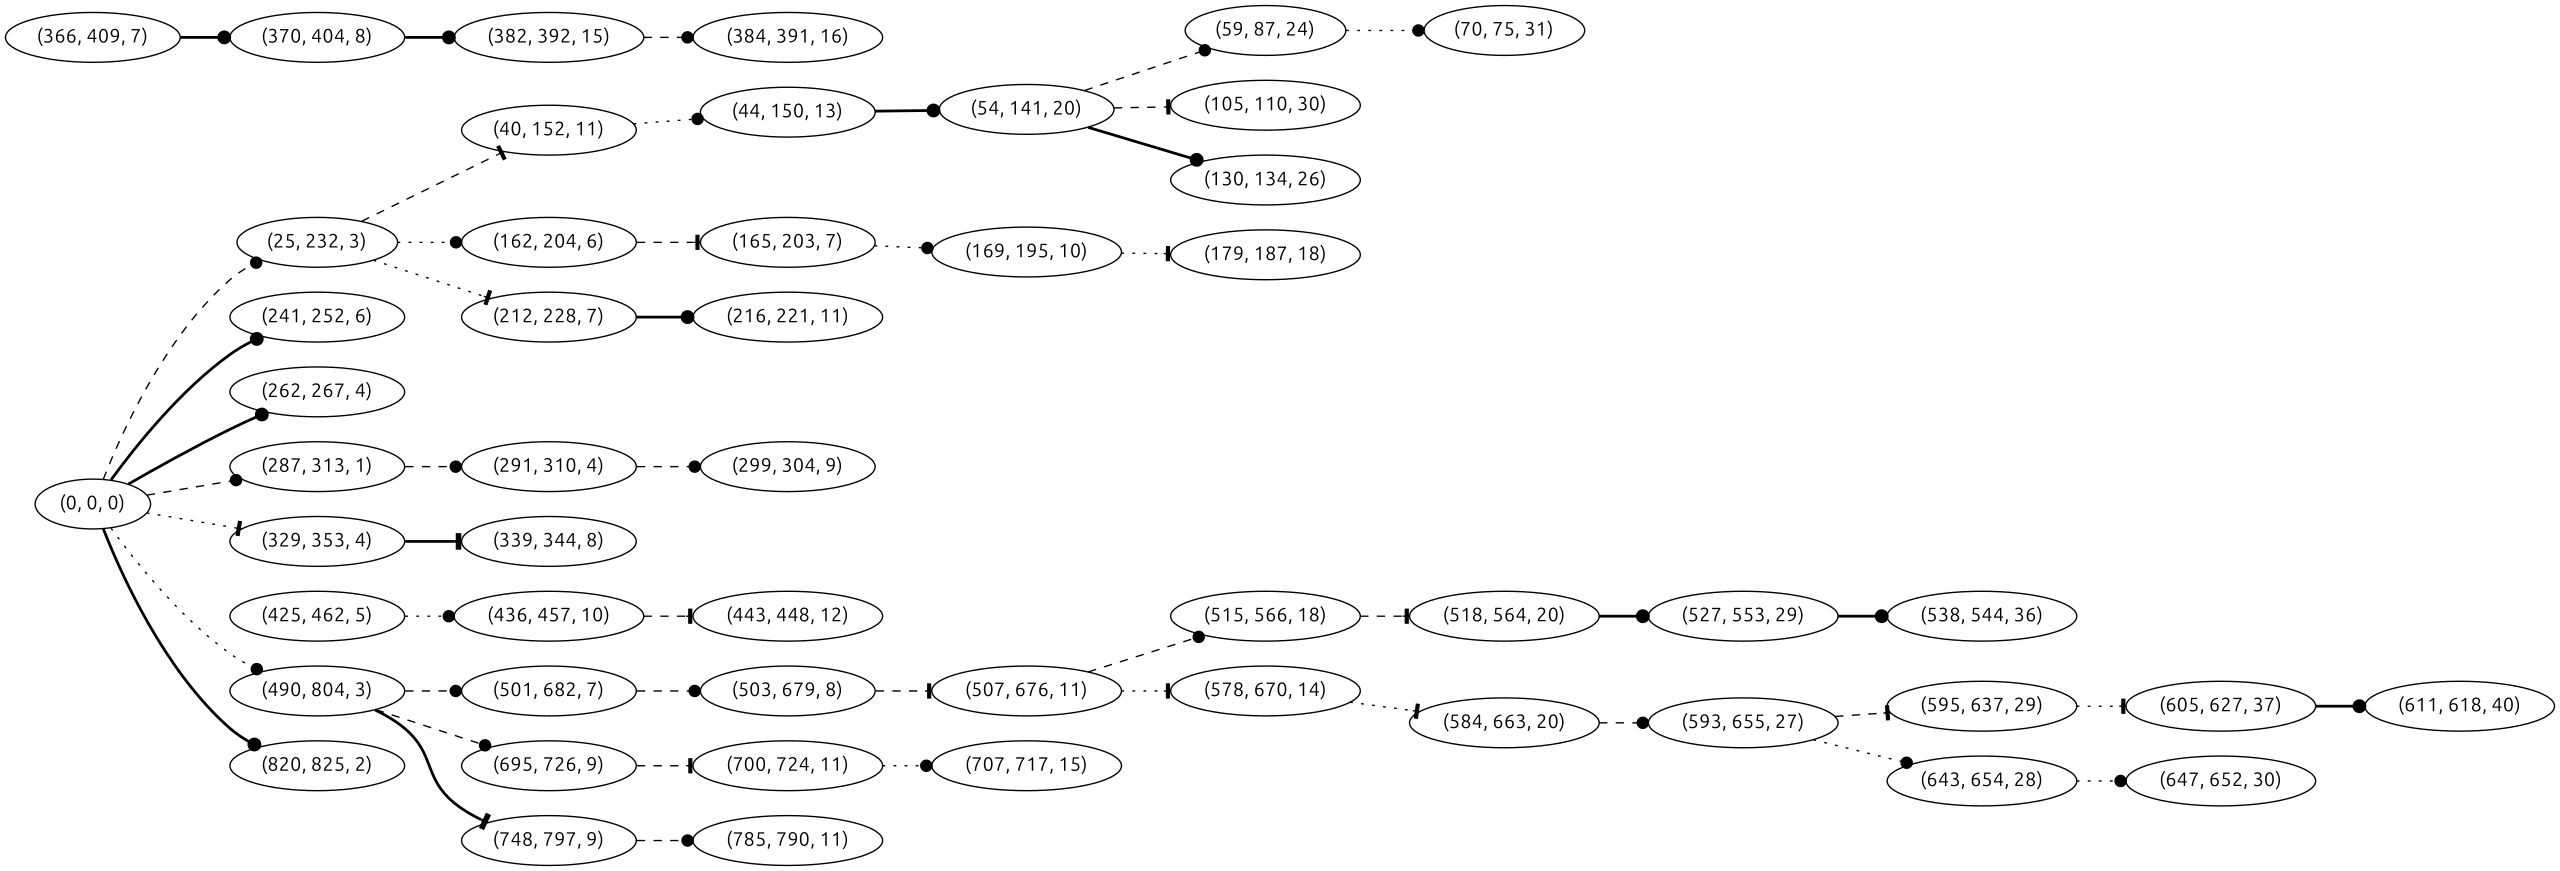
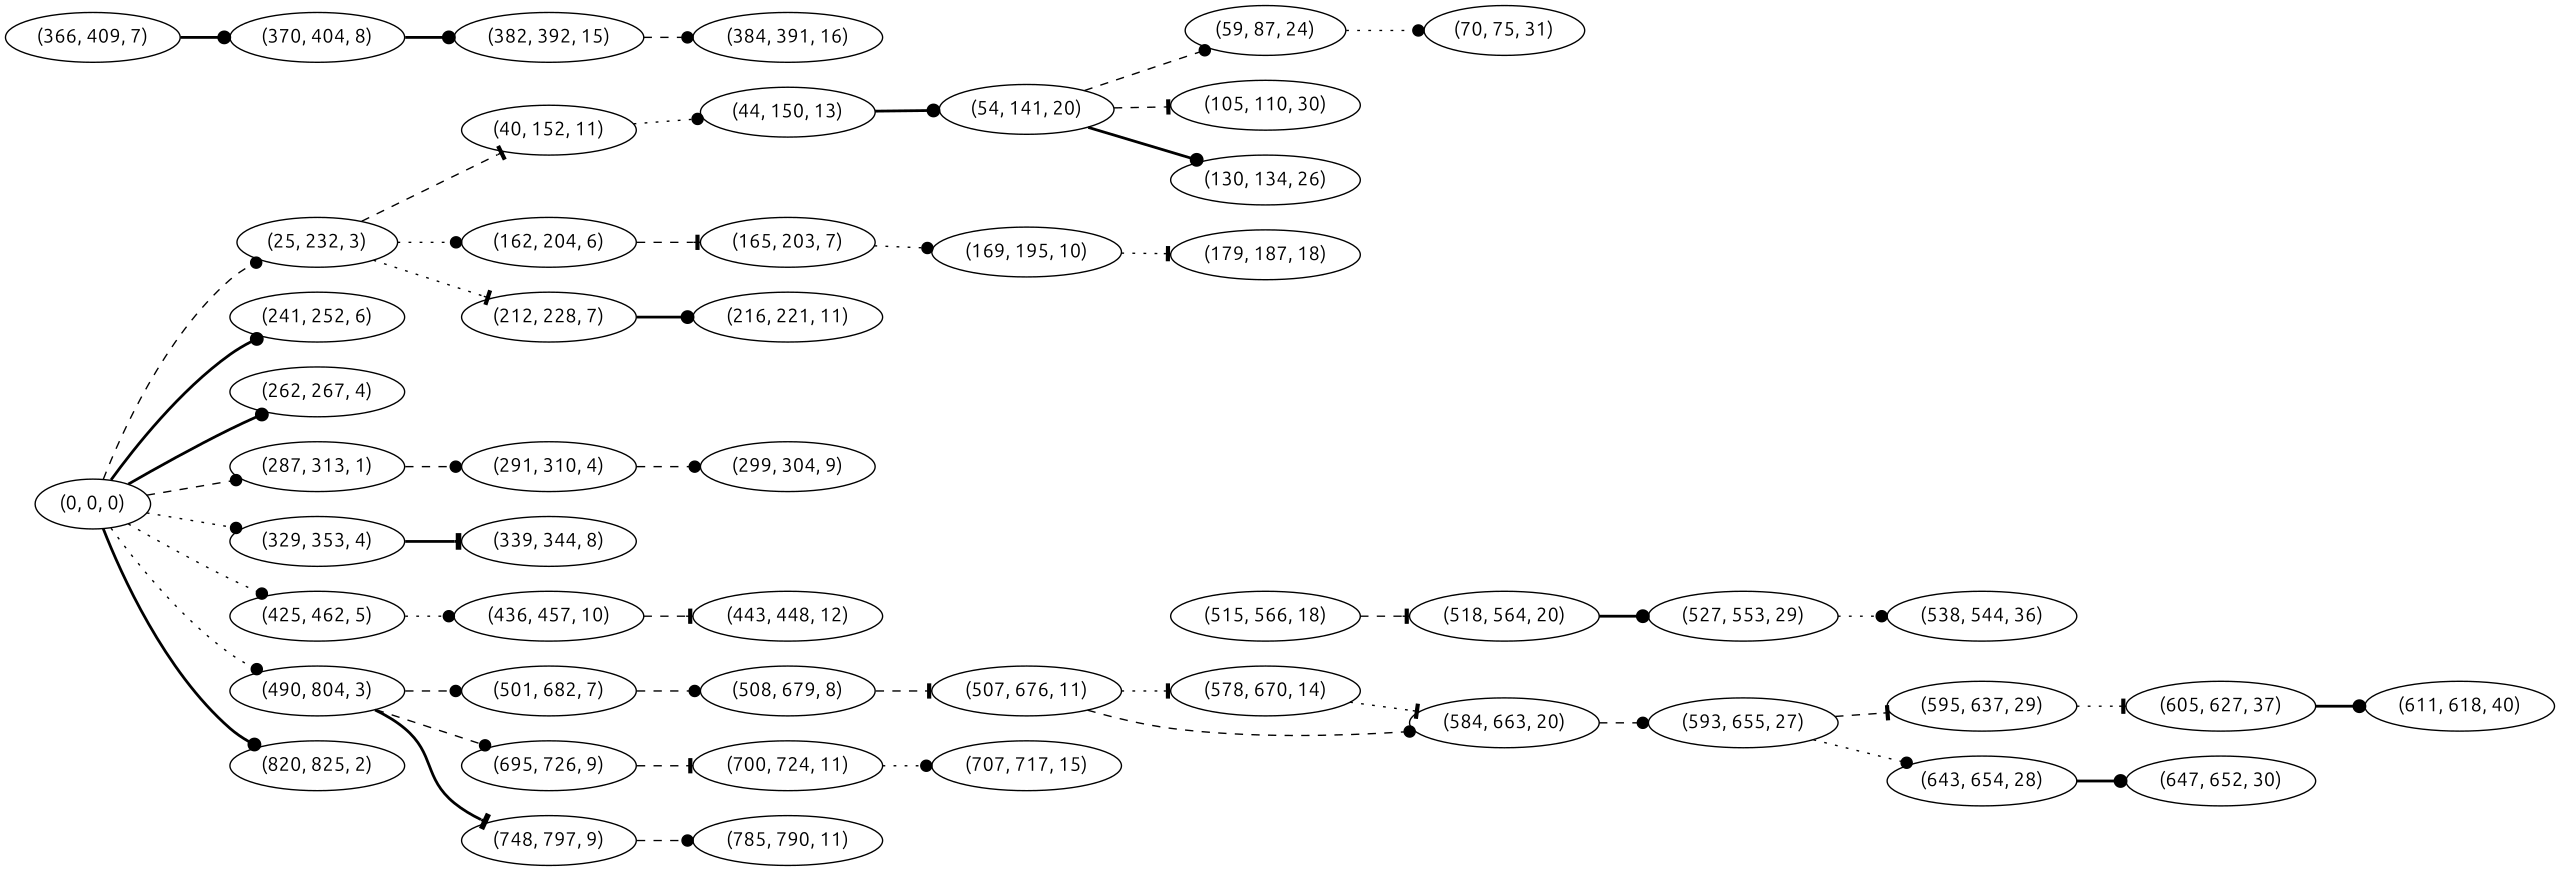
(191, 520) -> (191, 520)
none -> (192, 559)
(1857, 616) -> (1857, 616)
(1141, 655) -> (1245, 734)
(788, 691) -> (788, 691)
(2096, 781) -> (2096, 781)
